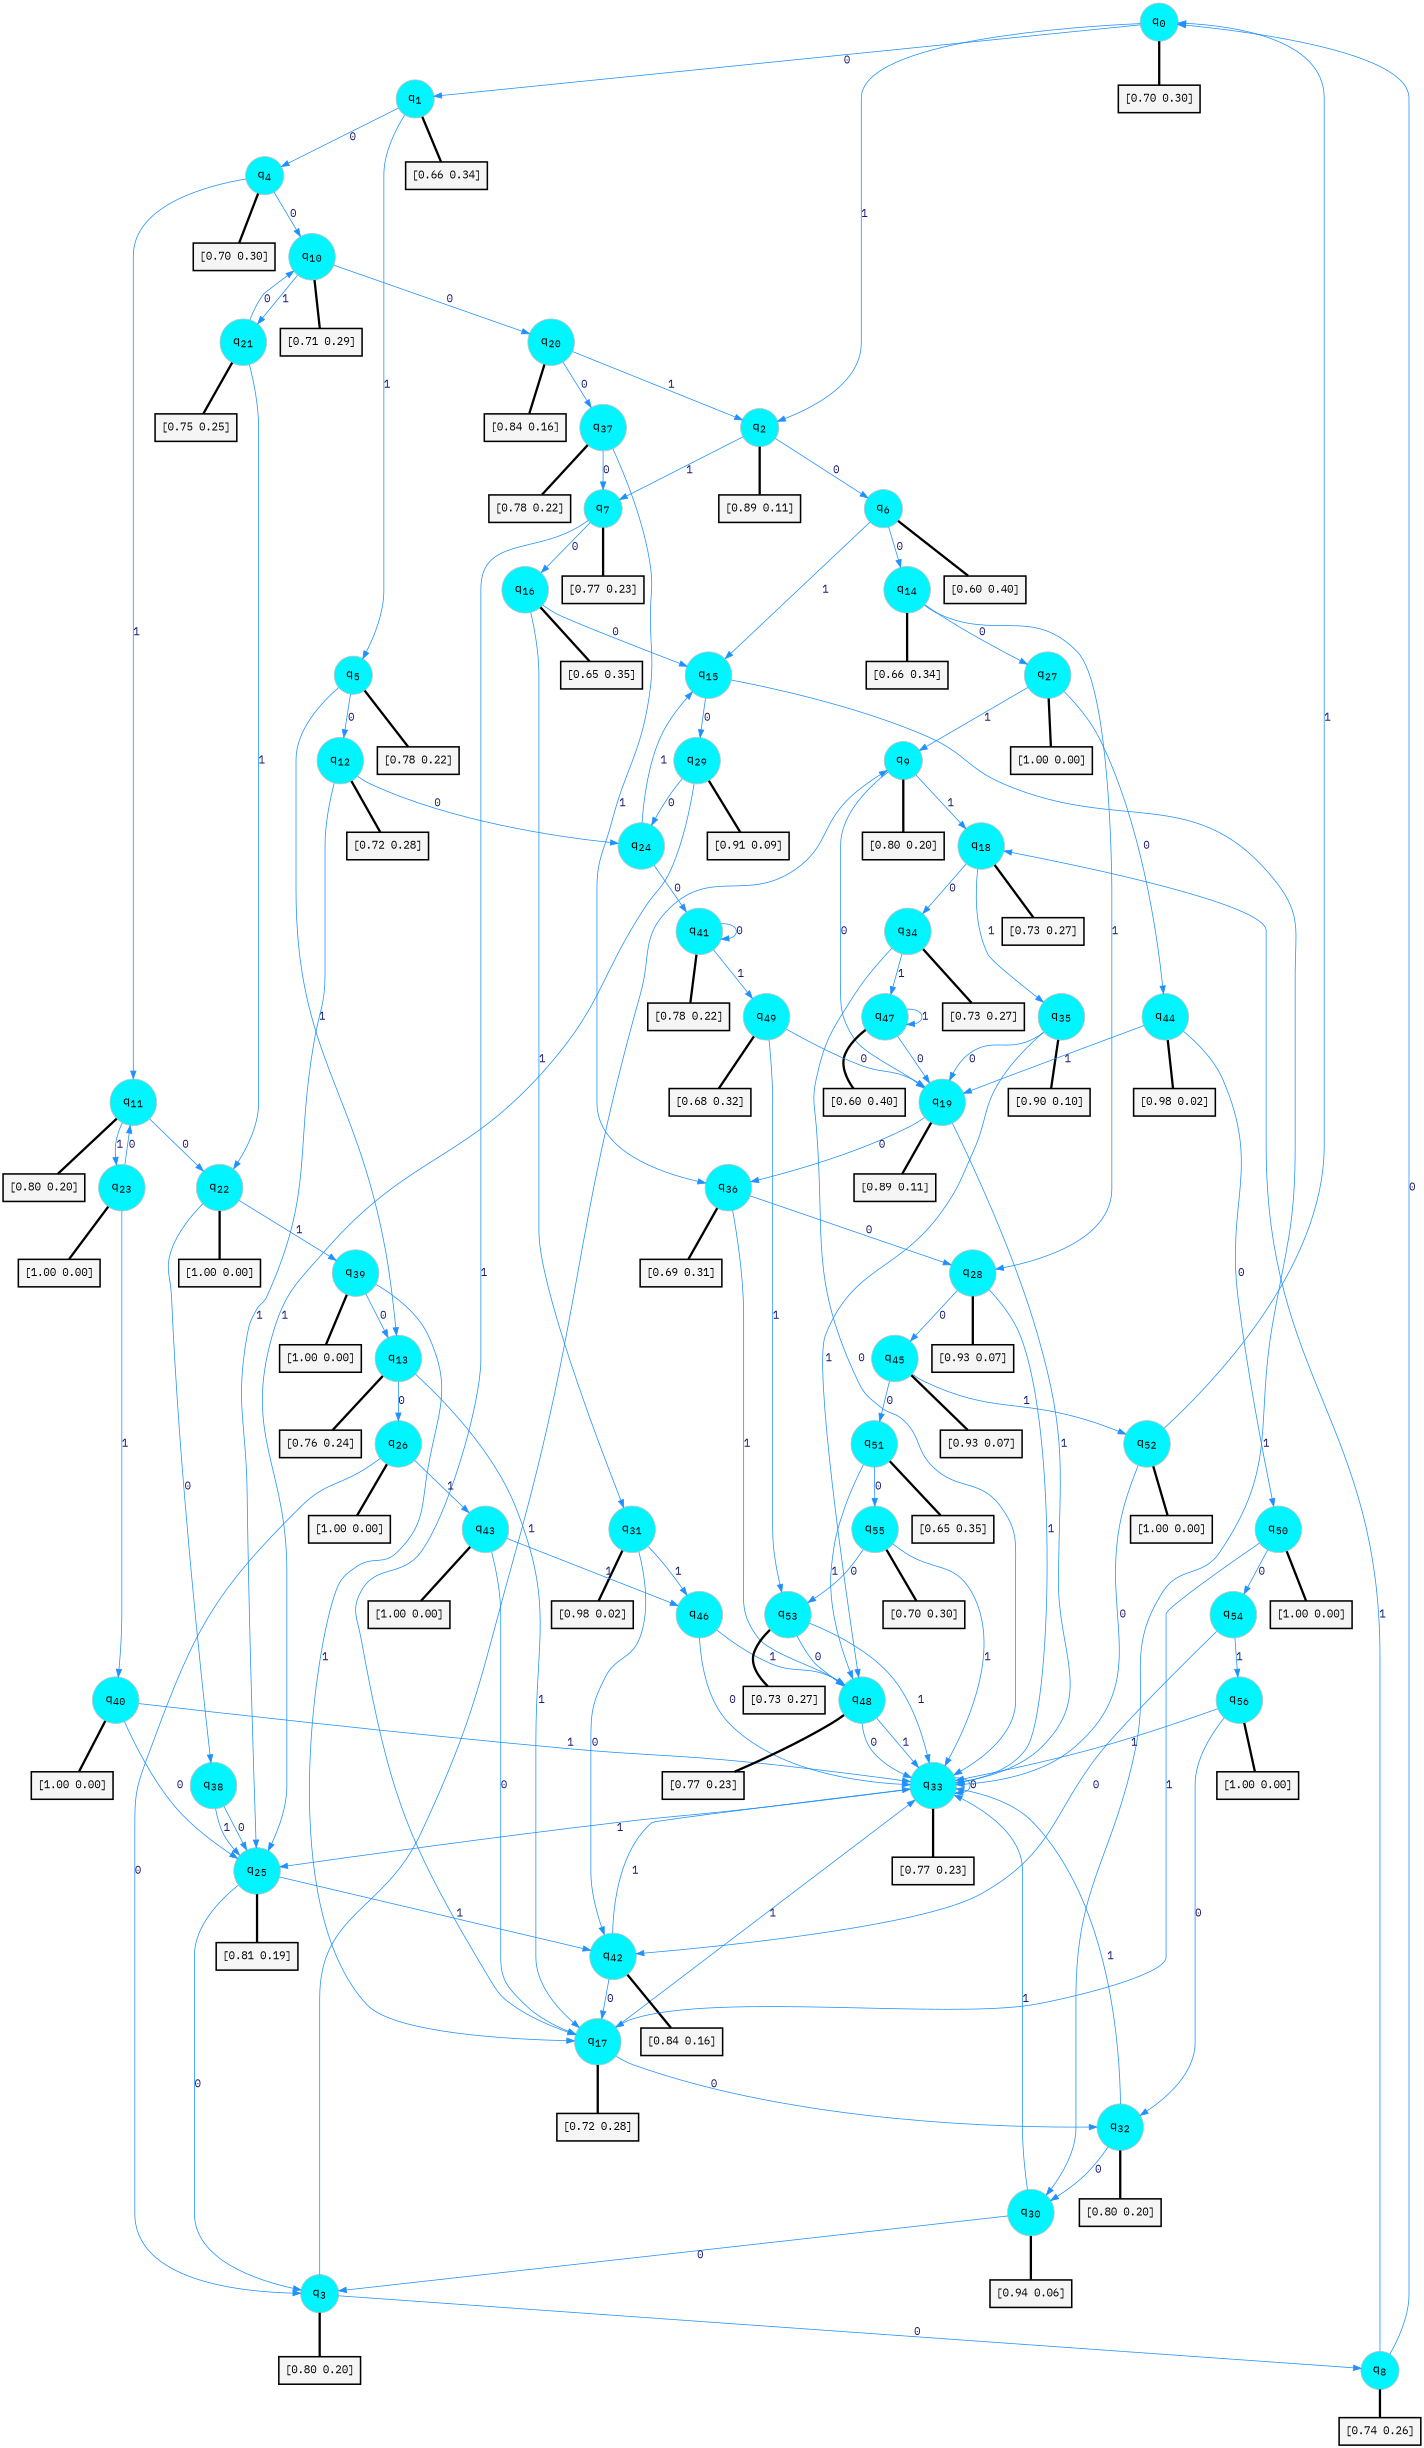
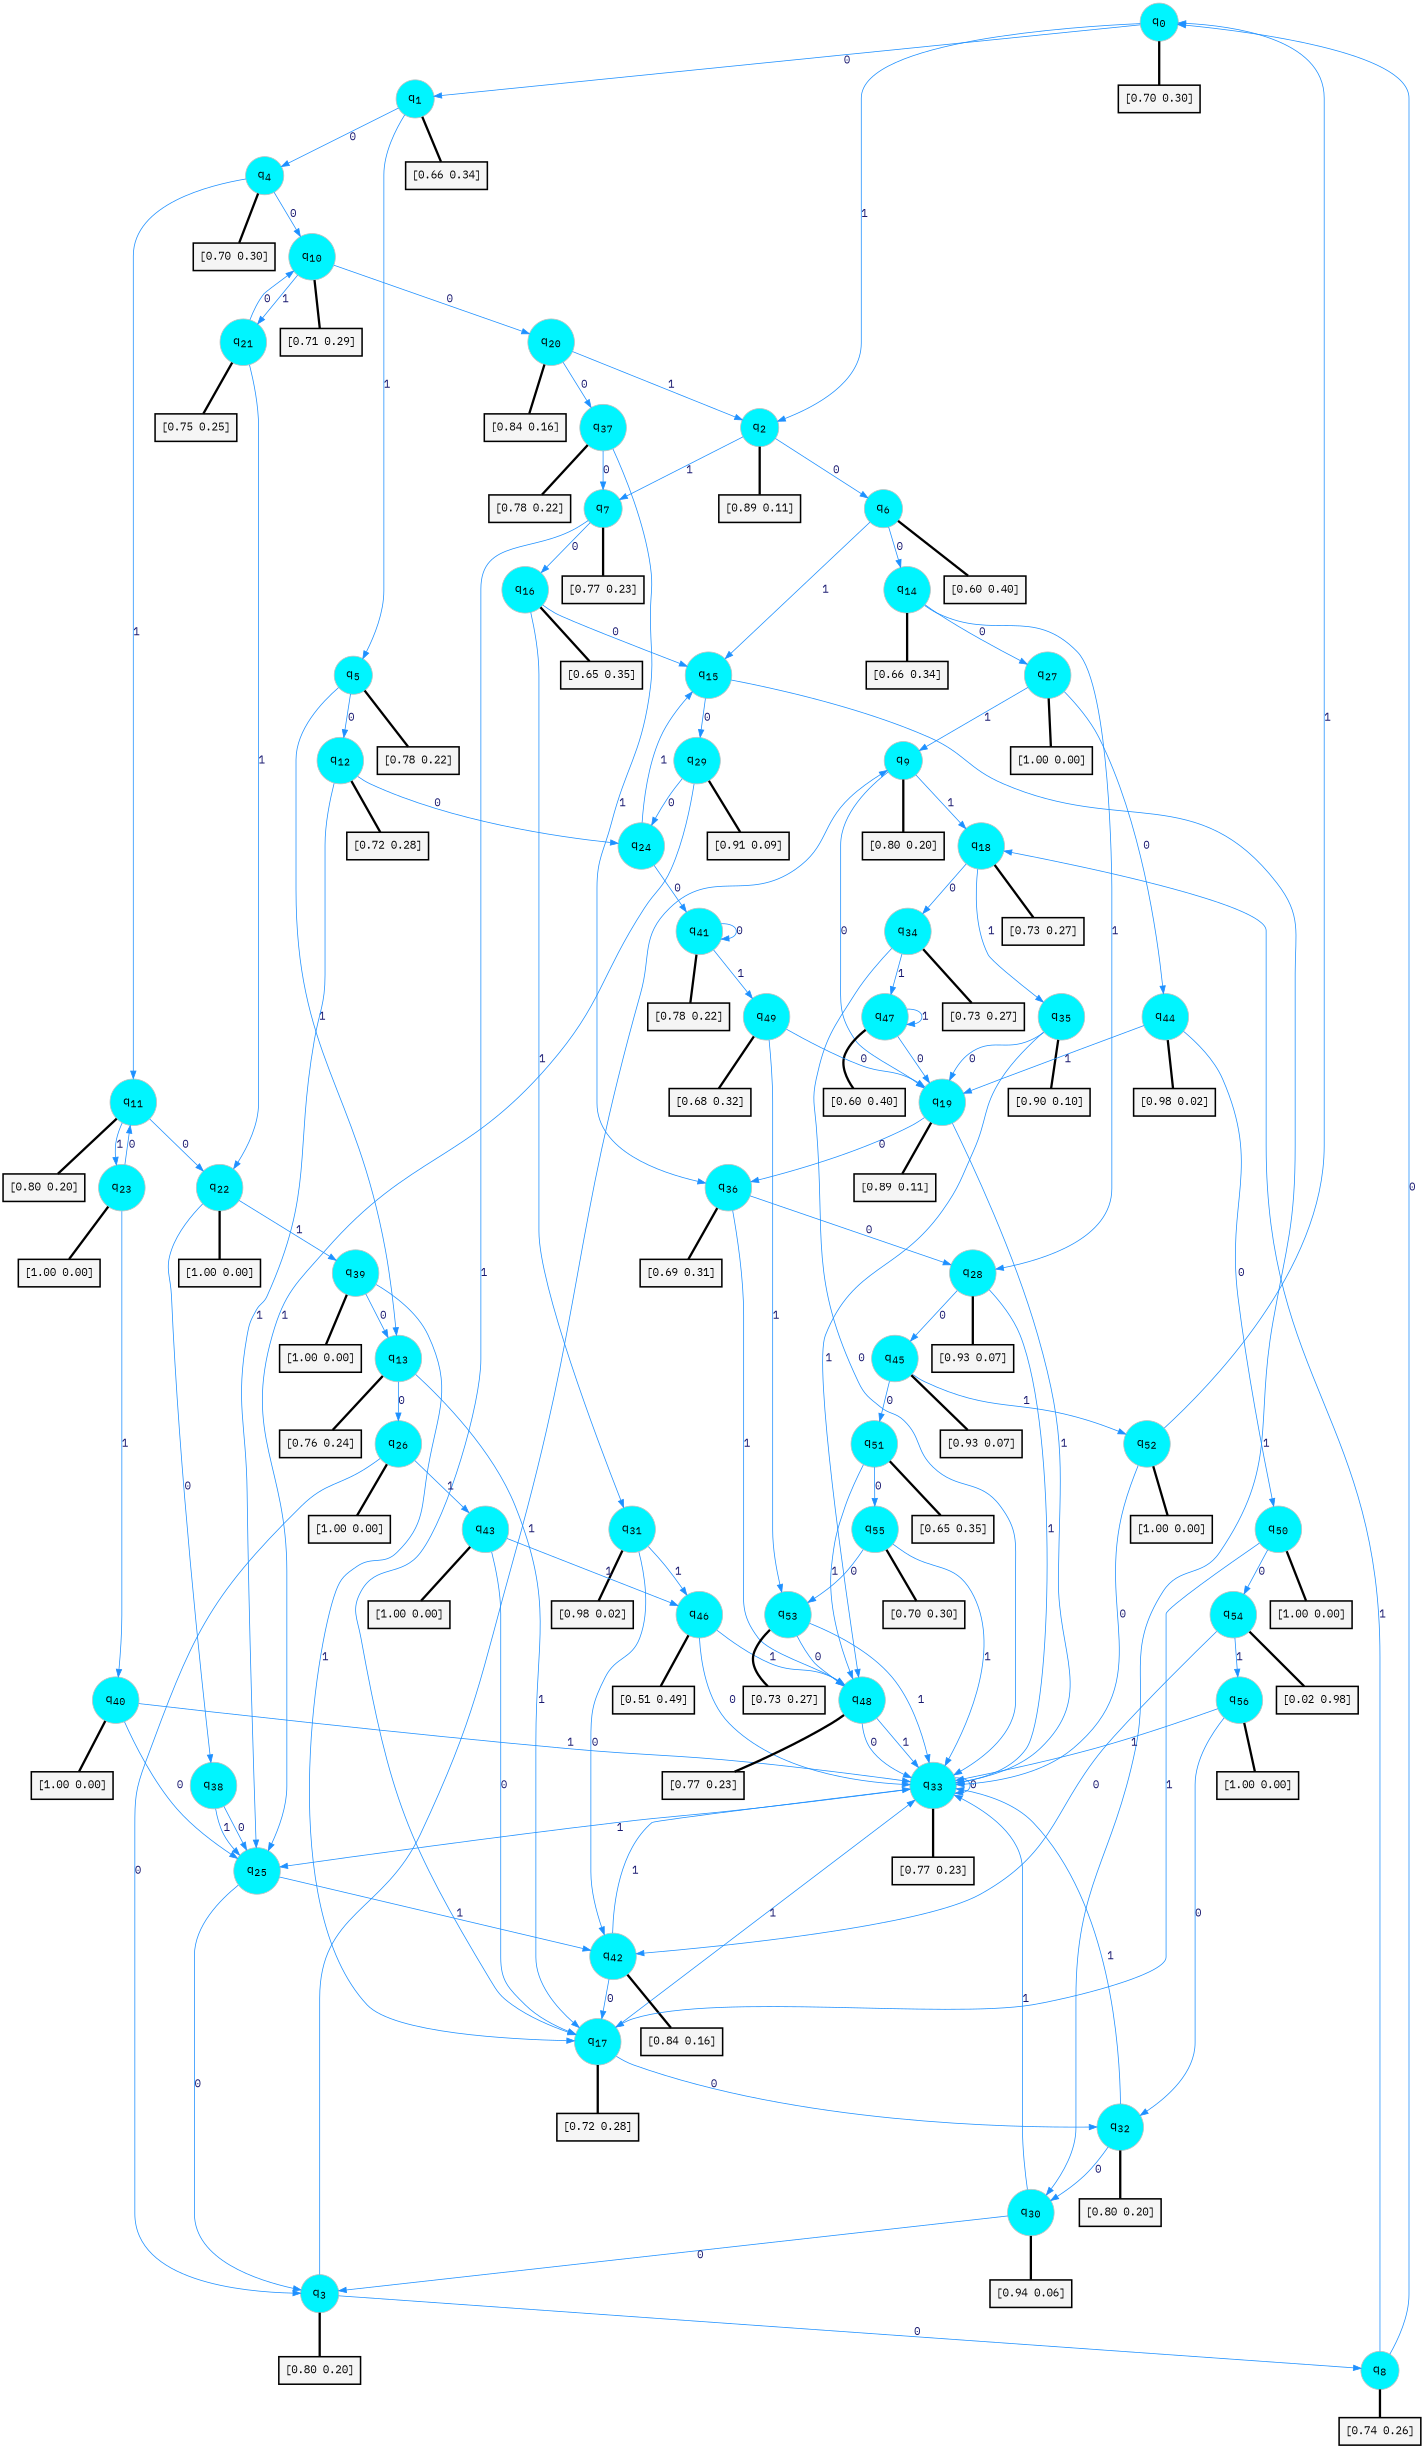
none -> (654, 1700)
none -> (1317, 1700)
(257, 1956) -> none
